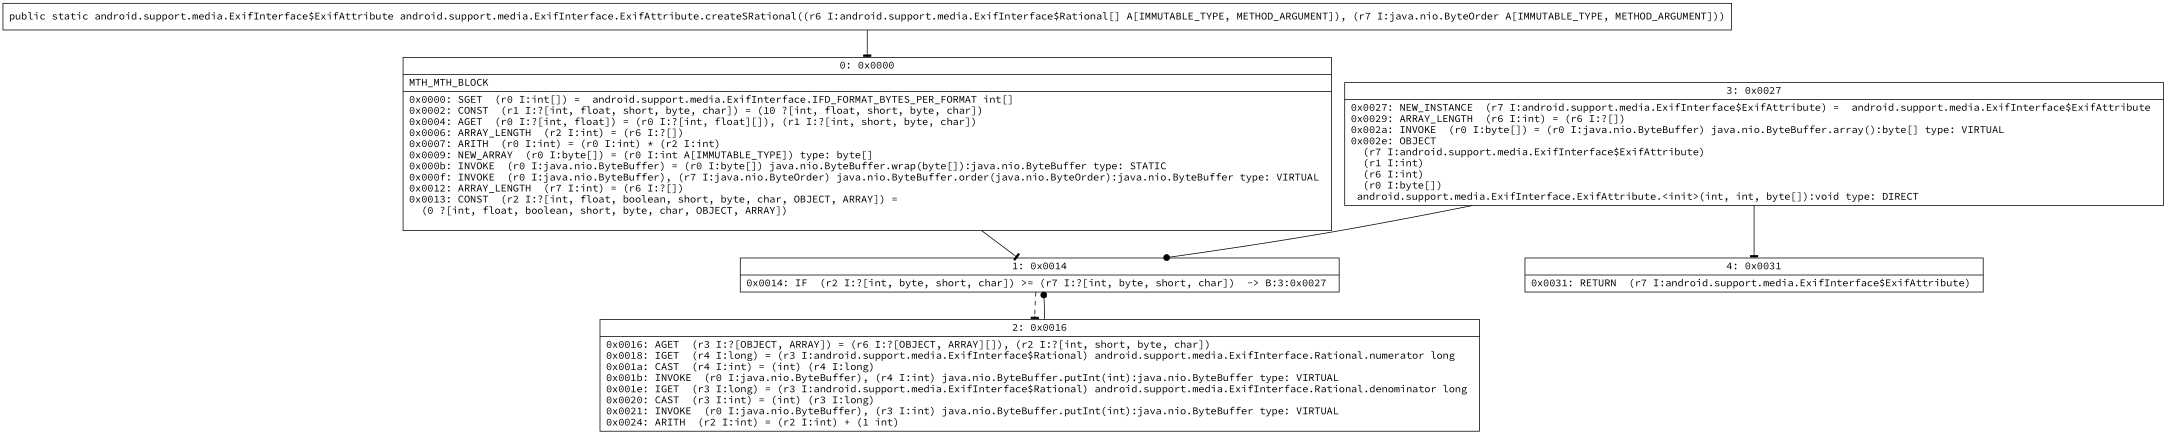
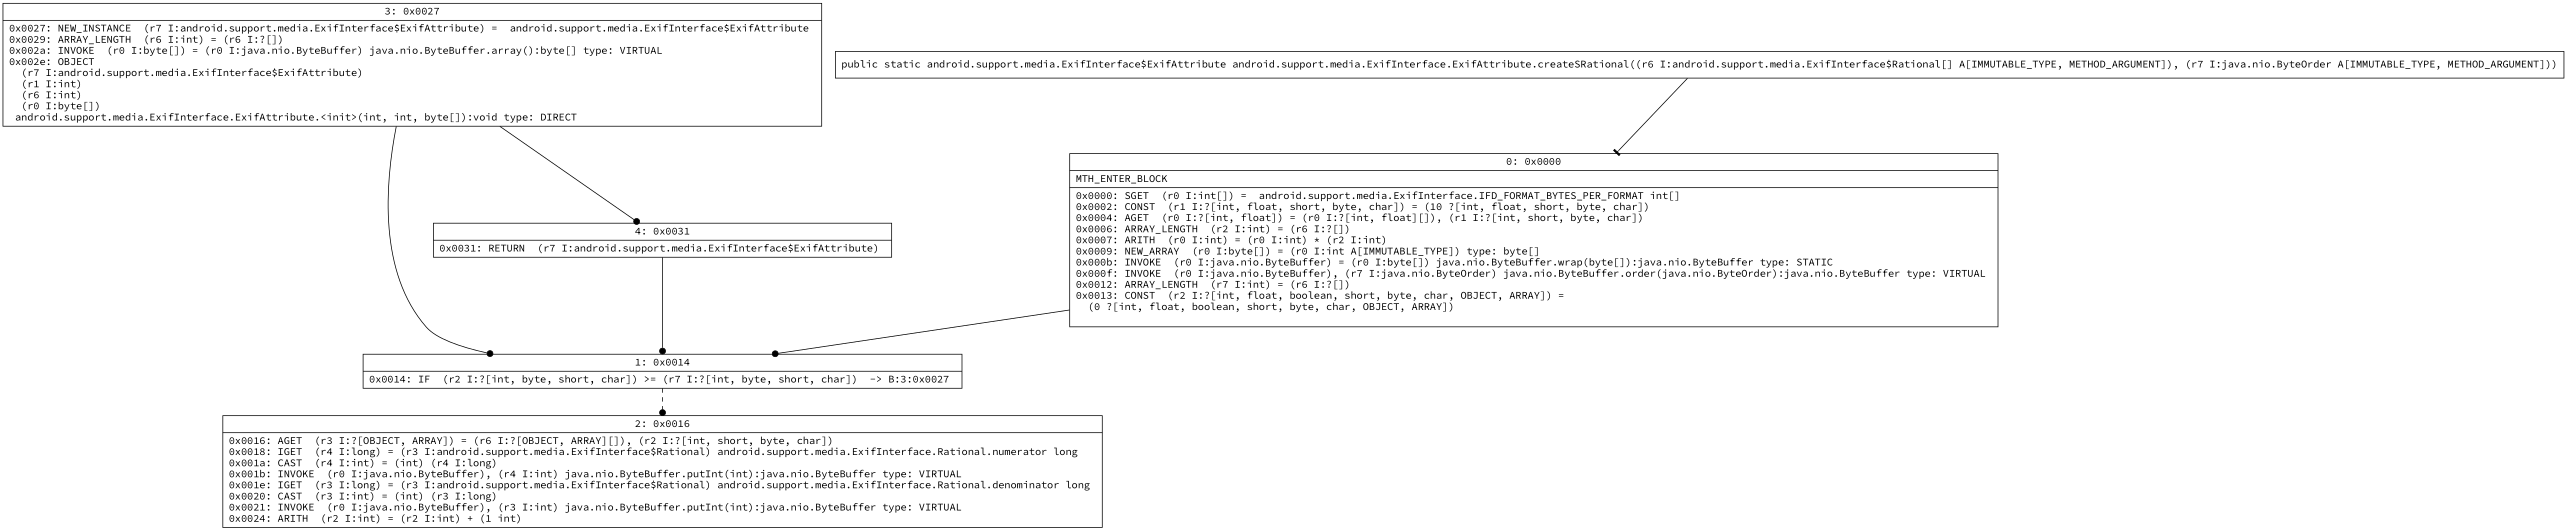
(449, 83) -> (1122, 179)
(1754, 230) -> (567, 173)
(998, 243) -> (924, 332)
(1035, 304) -> (663, 399)
(1044, 309) -> (663, 303)
